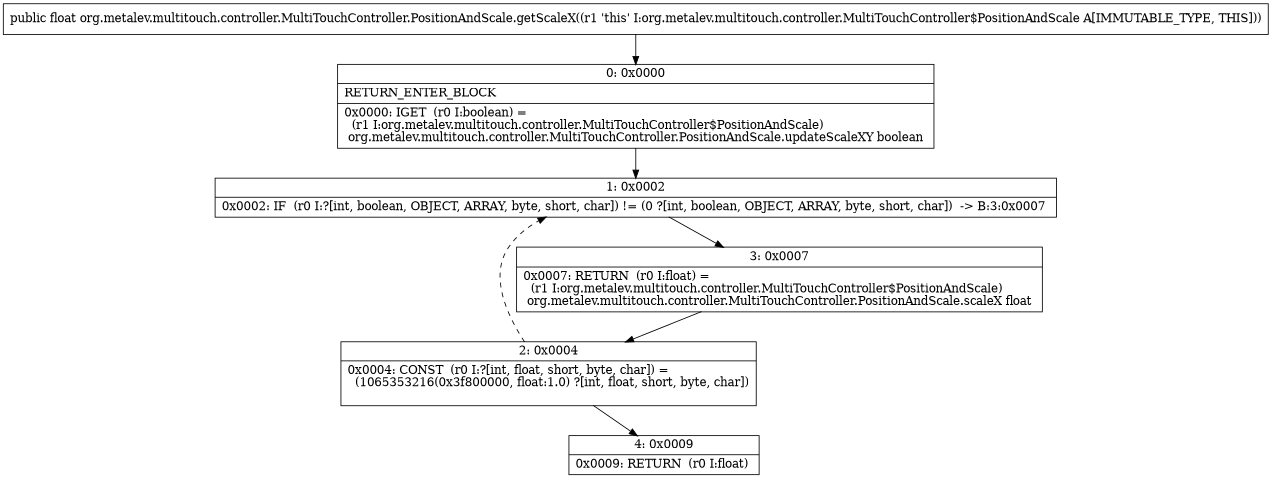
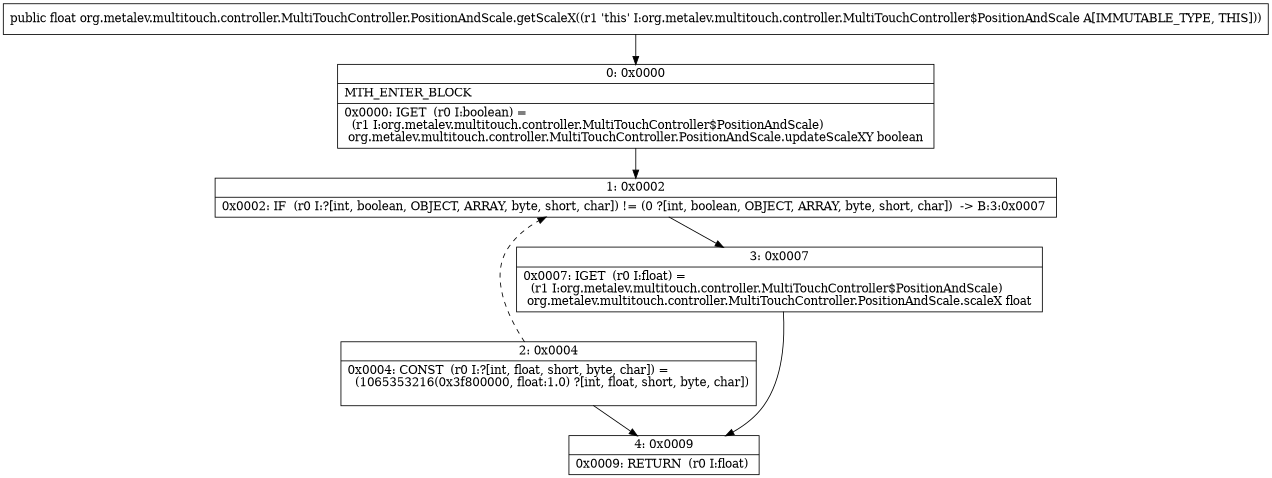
(420, 93) -> (408, 93)
(618, 277) -> (607, 277)
(667, 325) -> (776, 380)
